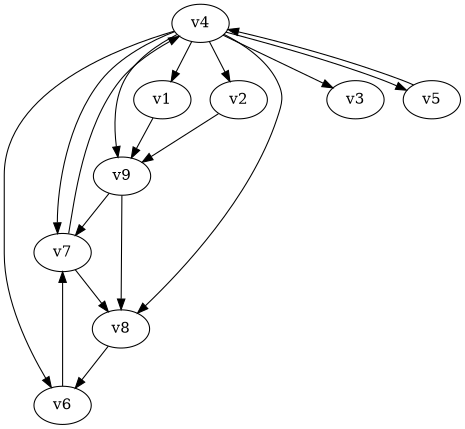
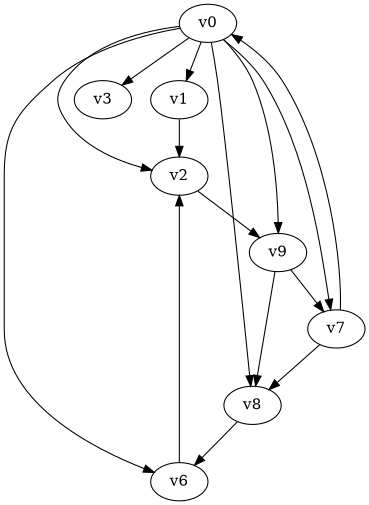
(201, 23) -> (208, 23)
(432, 100) -> none
(145, 133) -> (179, 133)
(63, 334) -> (179, 334)
